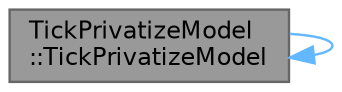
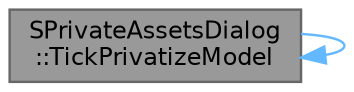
(149, 46) -> (155, 46)
